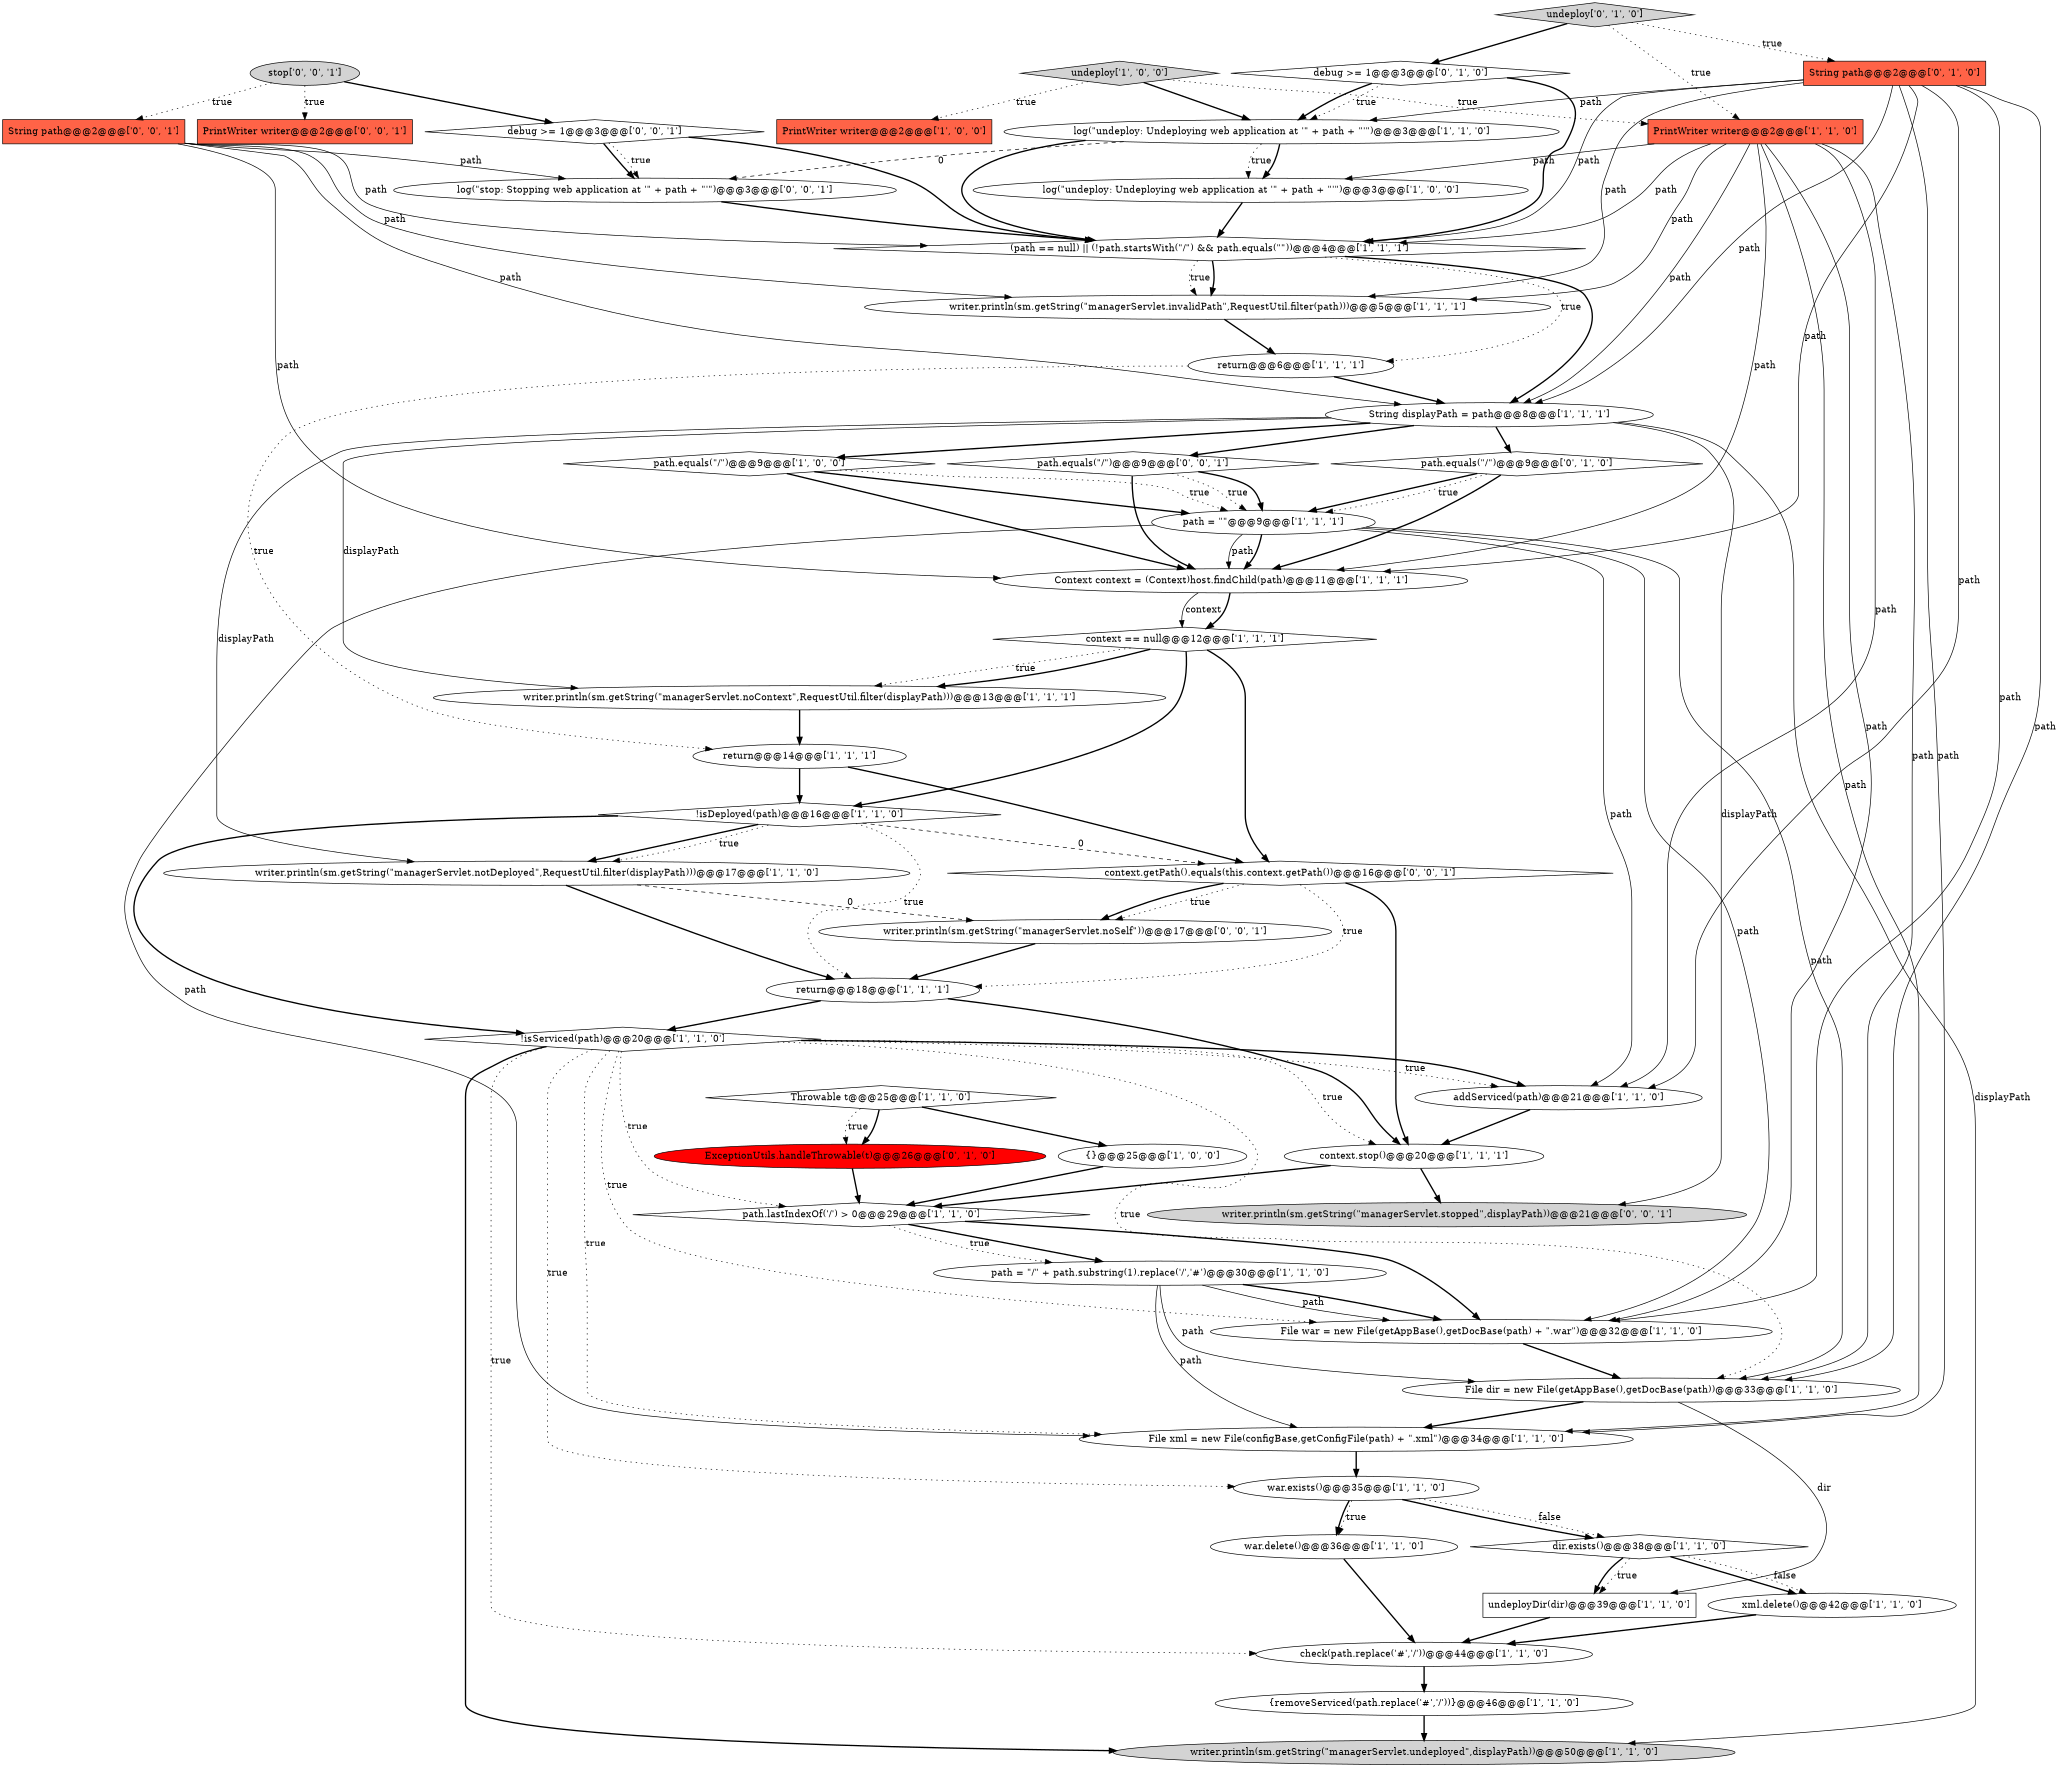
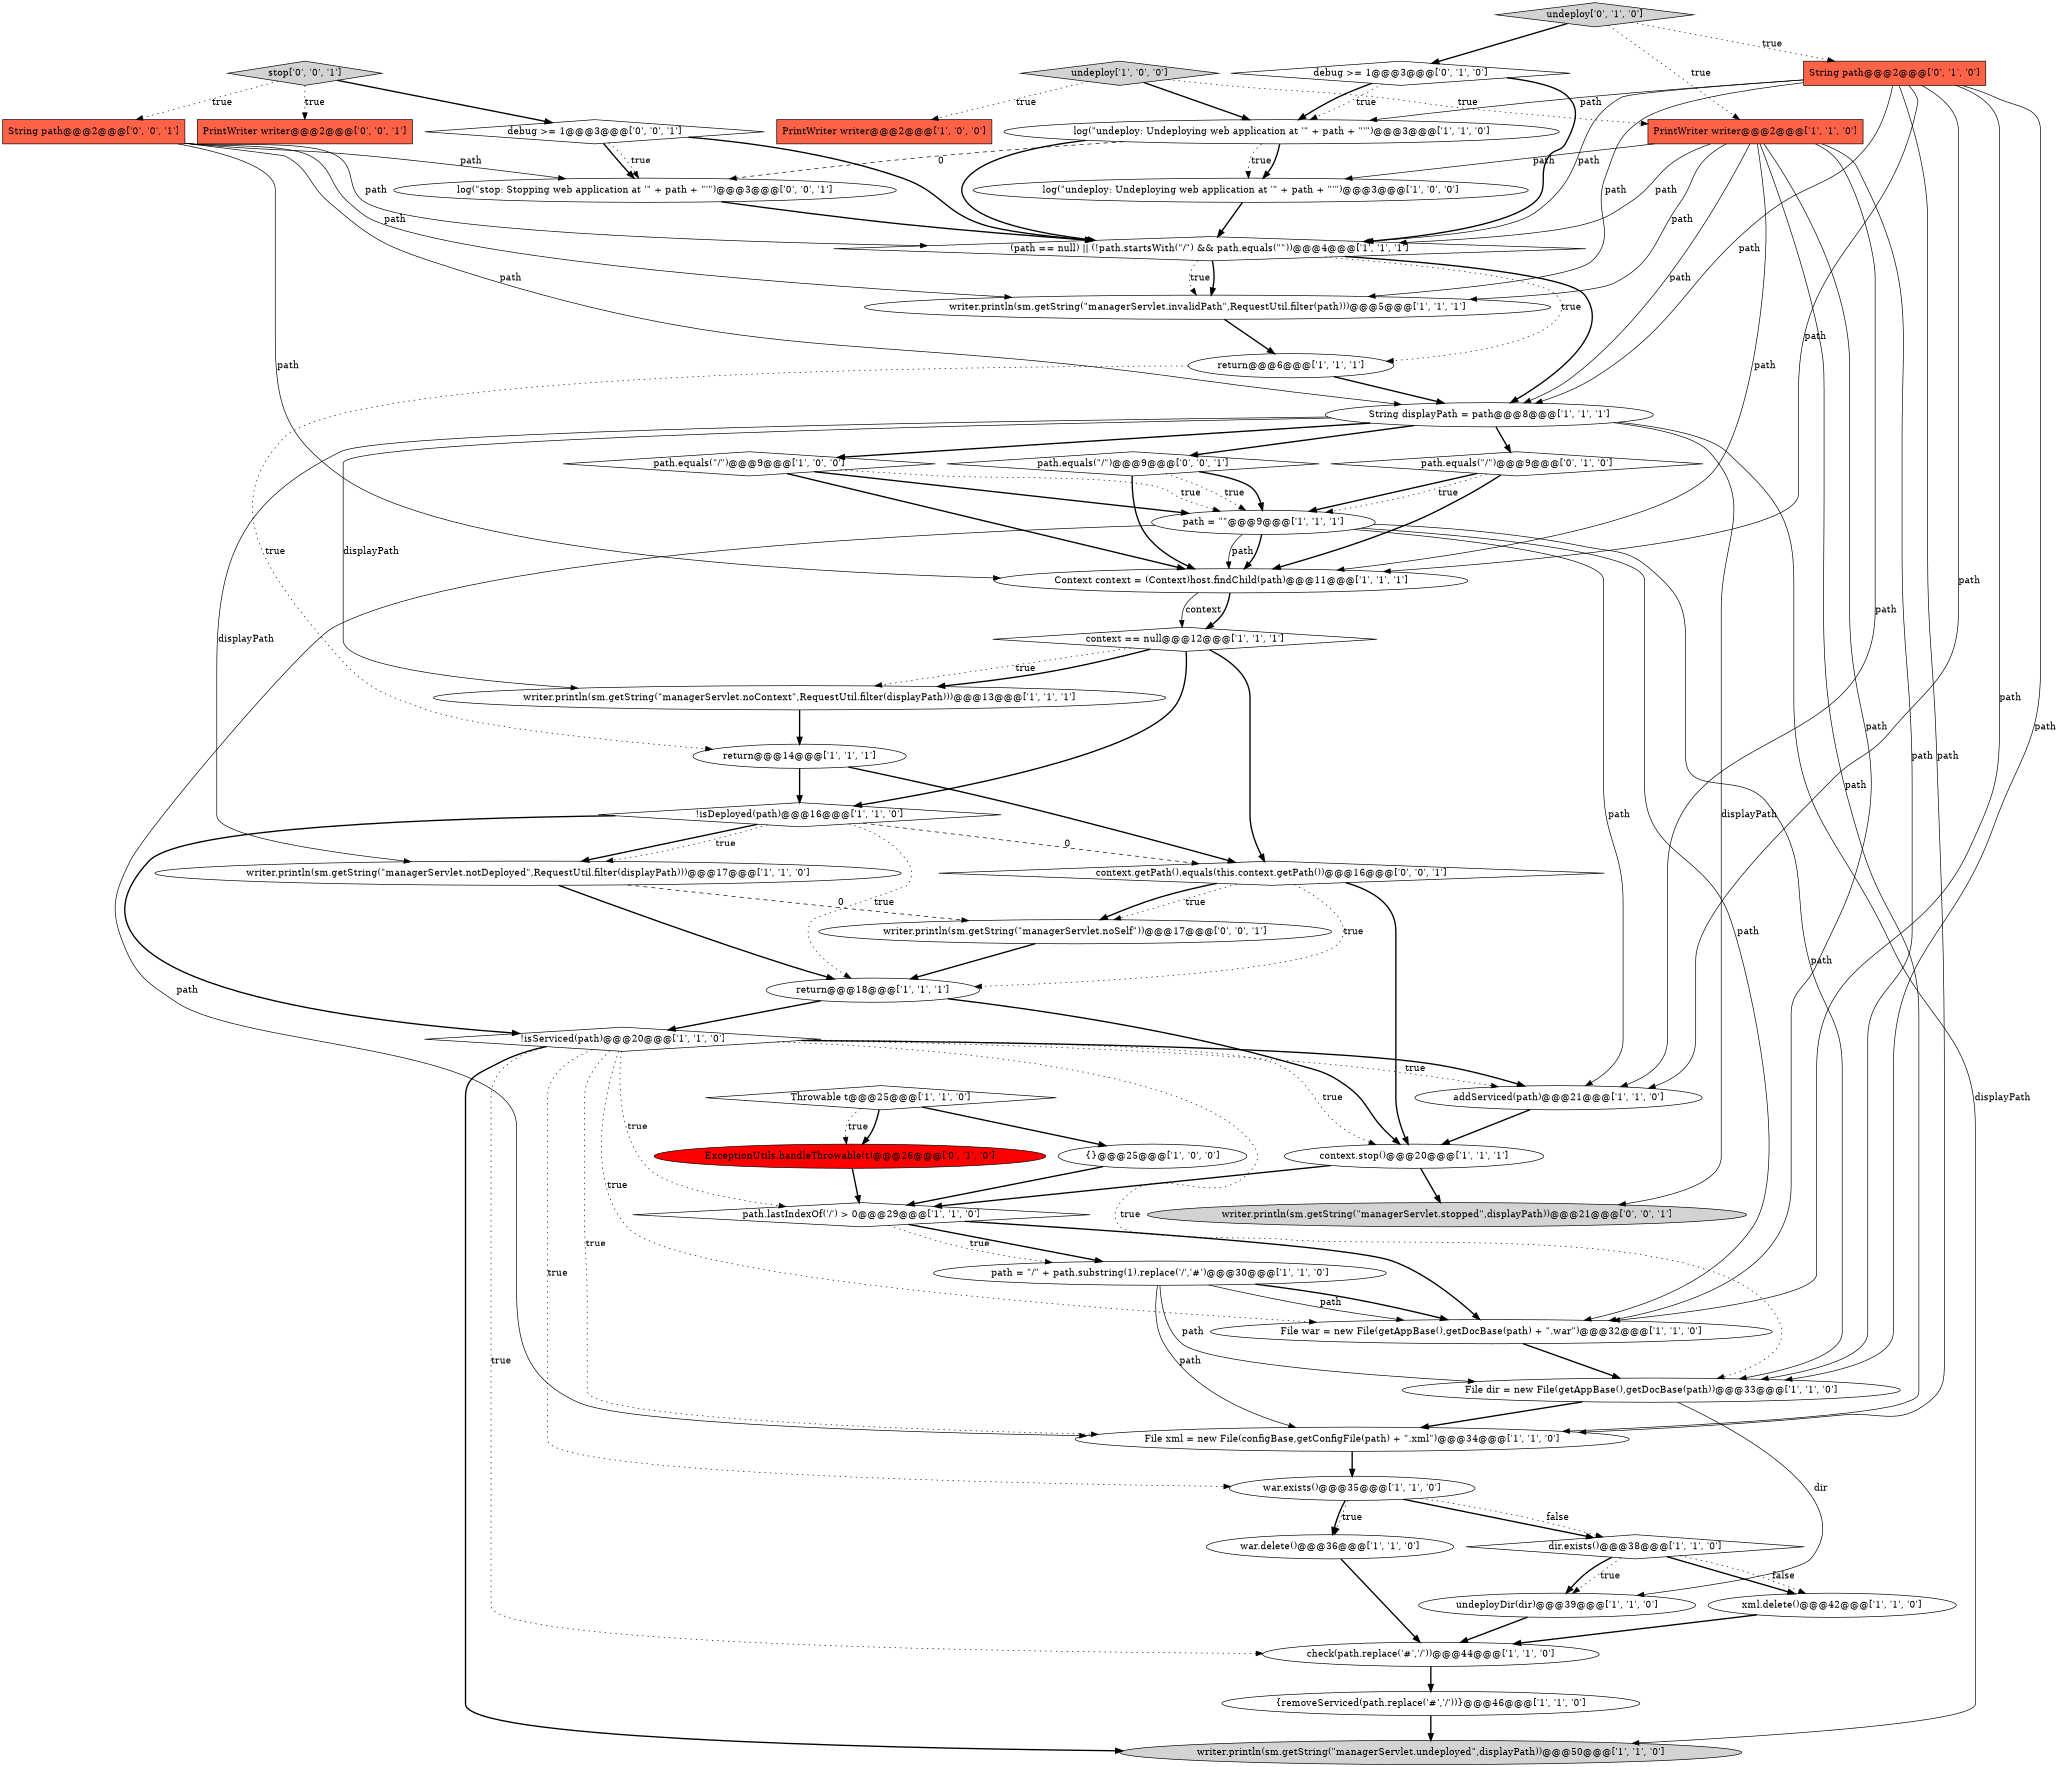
(305, 73) -> (305, 73)
(1589, 1605) -> (1557, 1605)
